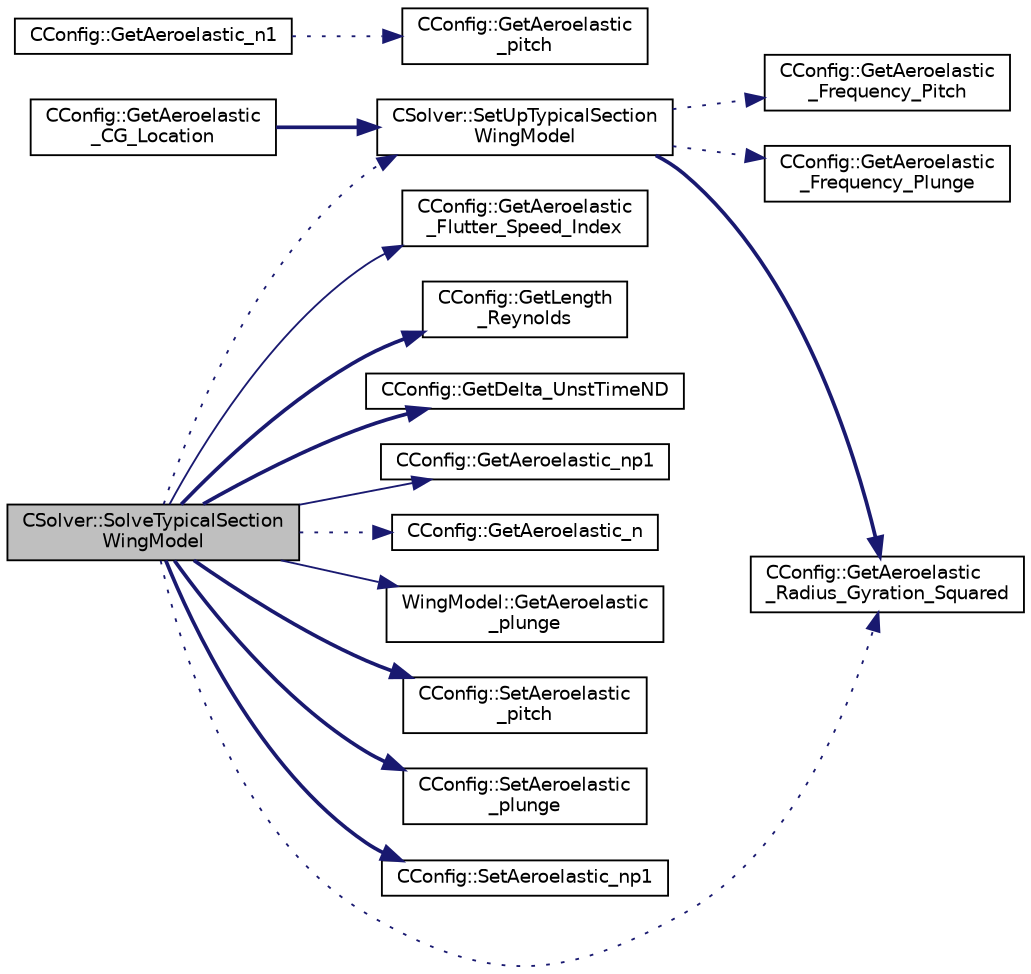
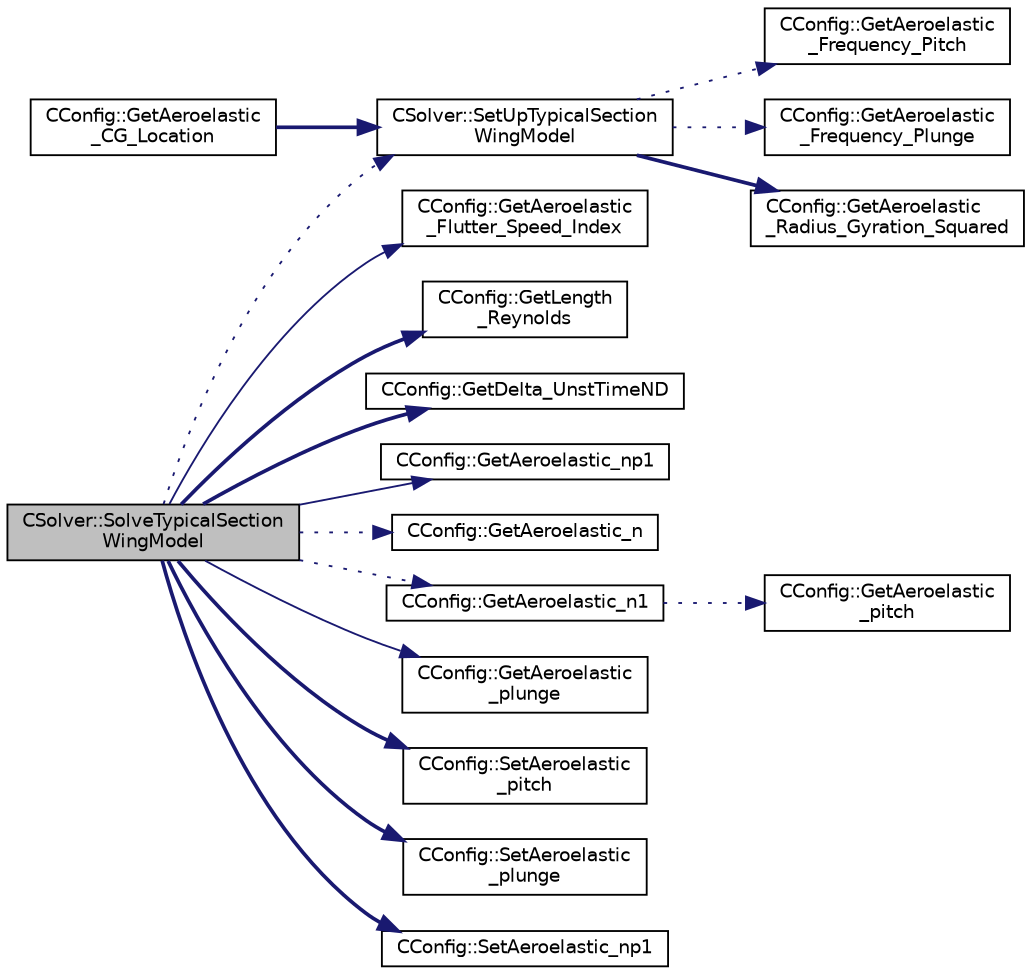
(525, 614) -> (525, 685)
(490, 963) -> (356, 571)
